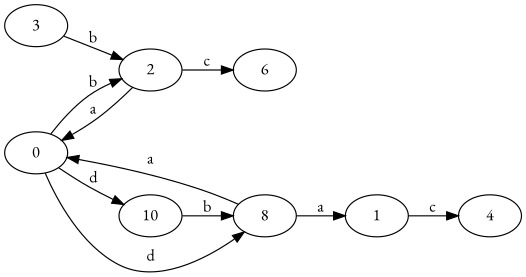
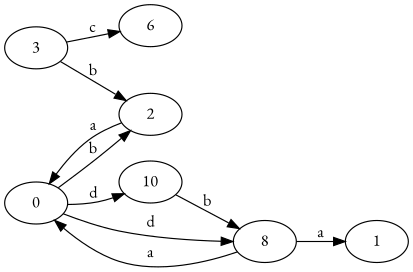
(202, 70) -> (87, 38)
(490, 216) -> none
